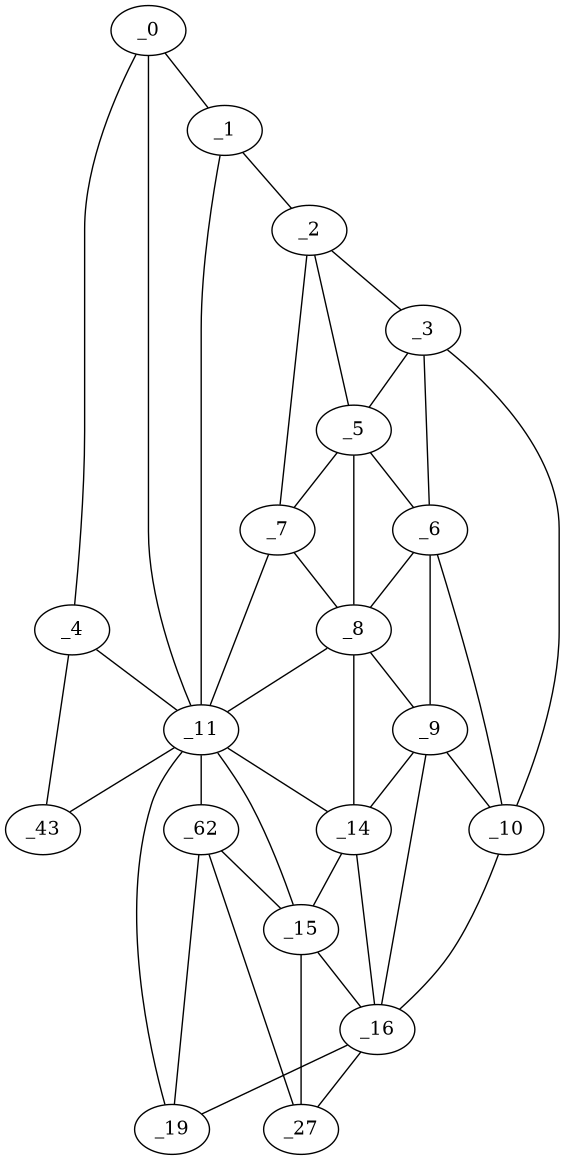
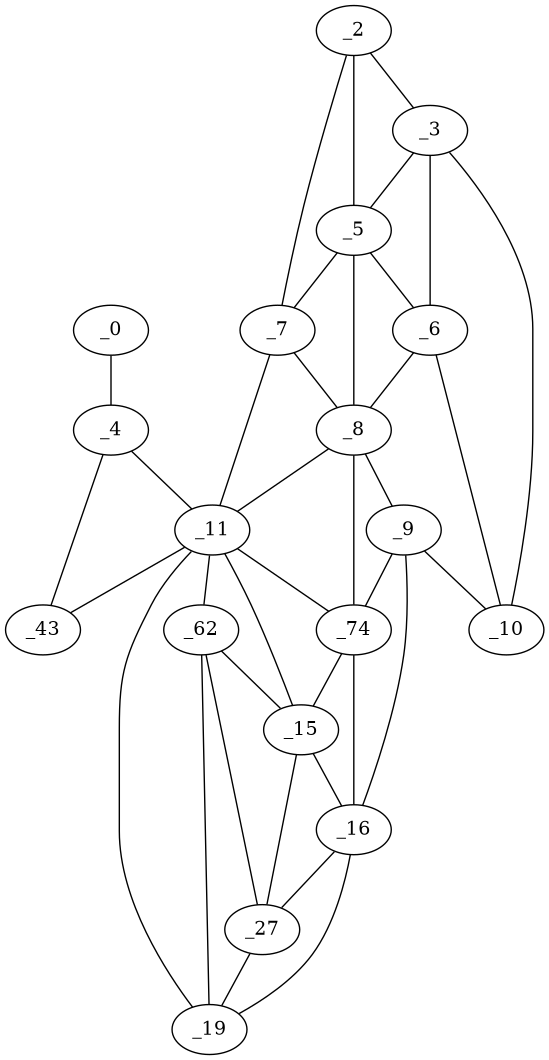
(225, 130) -> none
(148, 384) -> none
(430, 630) -> none
(354, 830) -> (354, 630)
(460, 939) -> none
none -> (236, 980)
